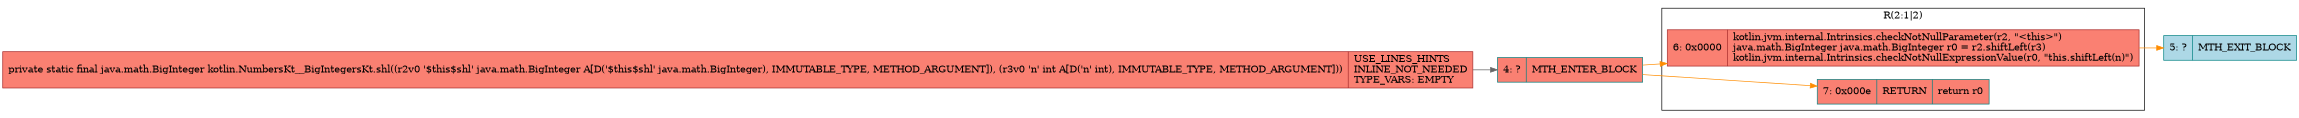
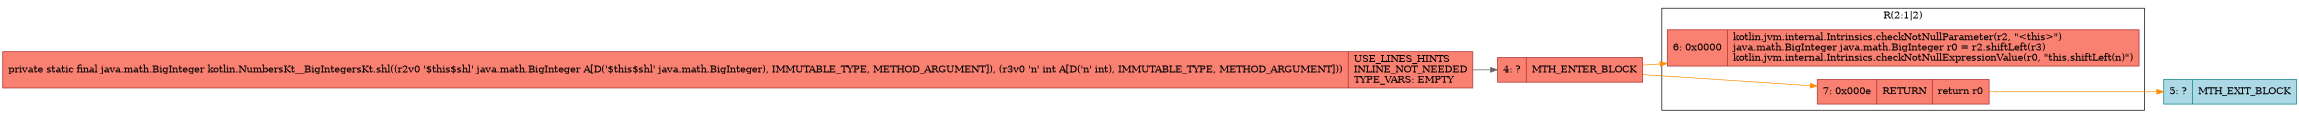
(2149, 48) -> (2073, 92)
(1570, 70) -> (1570, 70)
(1903, 92) -> (1903, 92)
